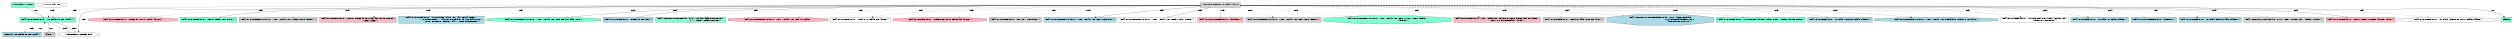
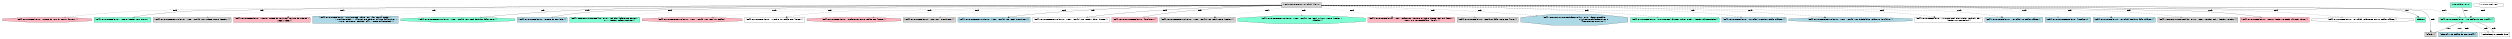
(23, 5) -> (2461, 5)
(632, 6) -> (1883, 6)
(79, 35) -> (2495, 35)
